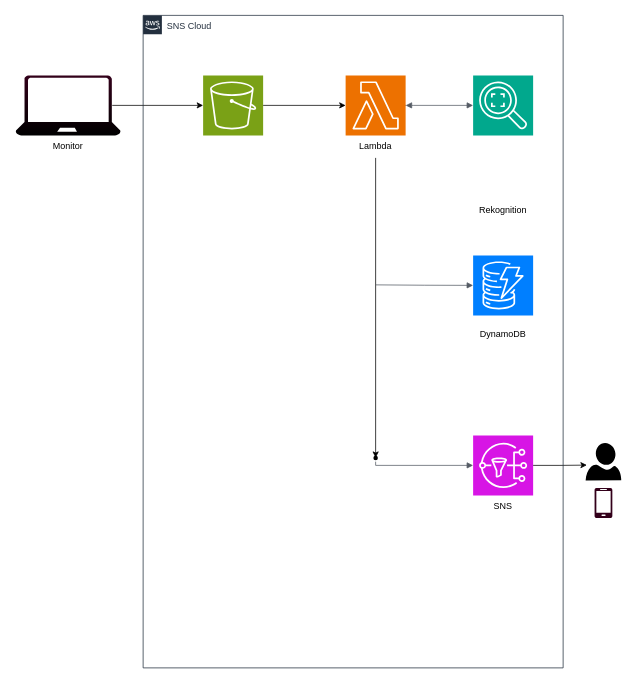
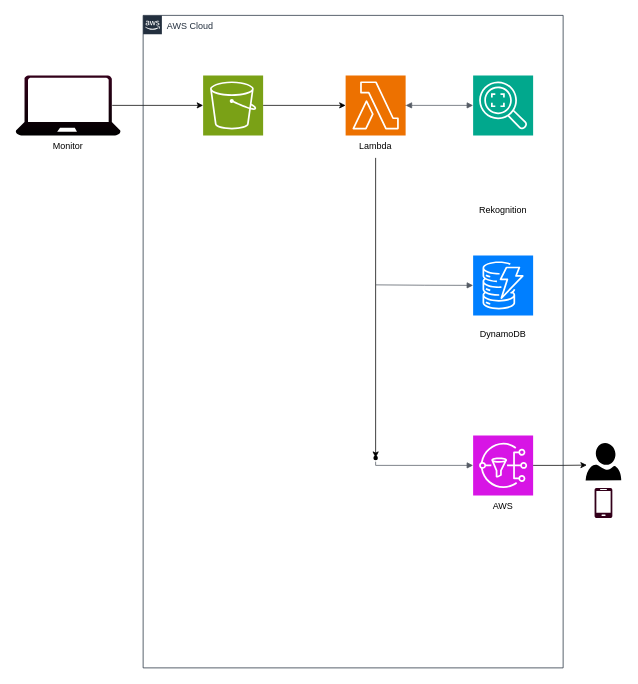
(187, 26) -> (187, 26)
(503, 507) -> (503, 507)
